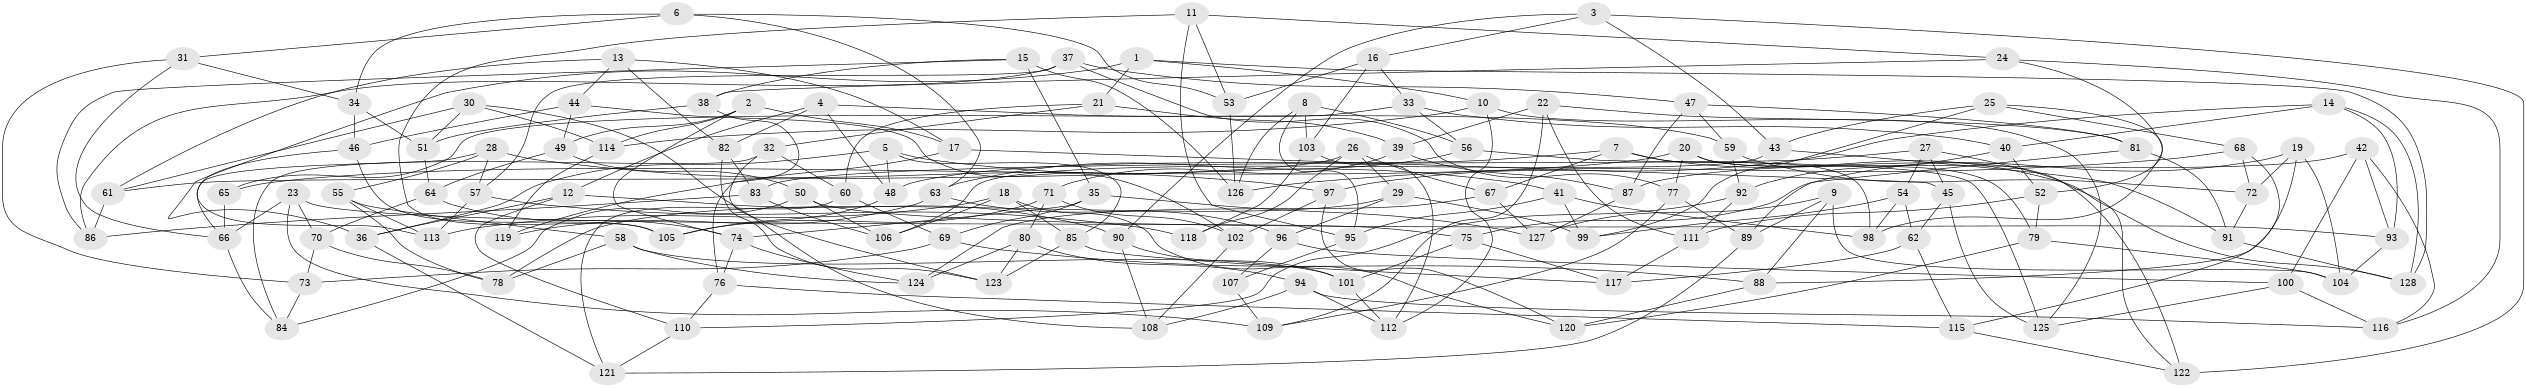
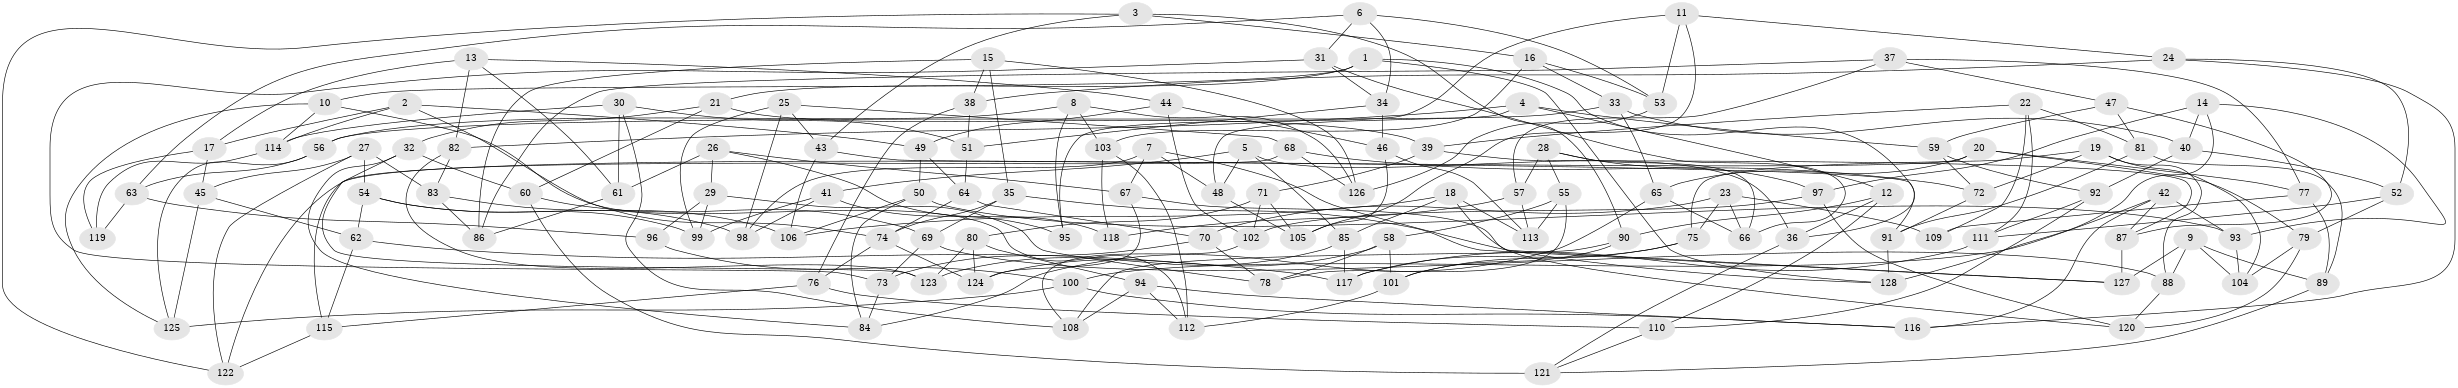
(1231, 284) -> none
(245, 288) -> (1265, 259)
